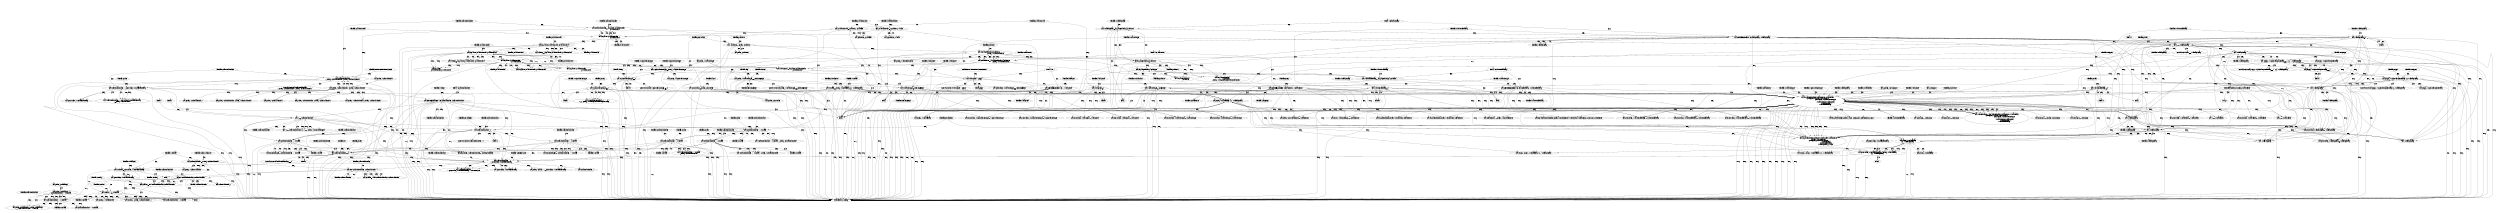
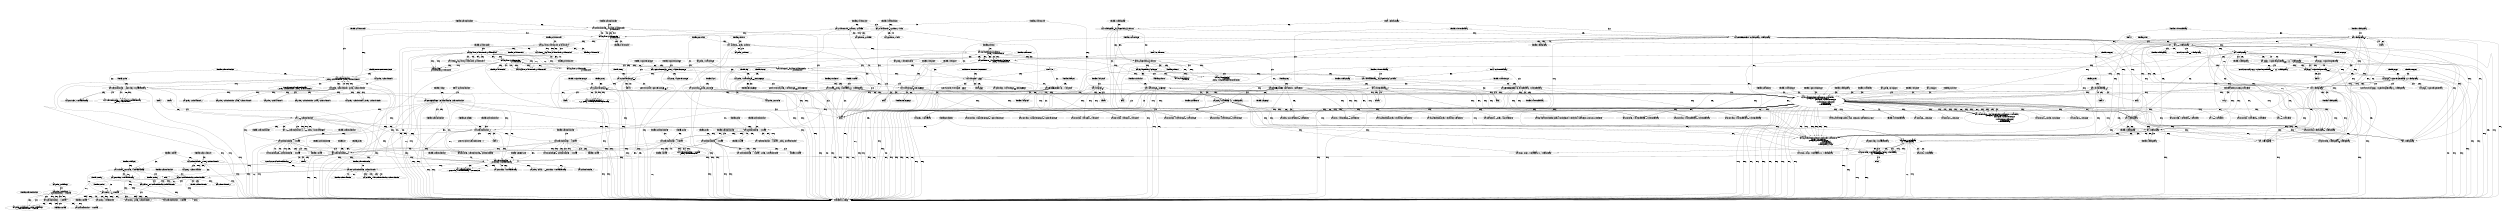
(1683, 54) -> (1815, 200)
